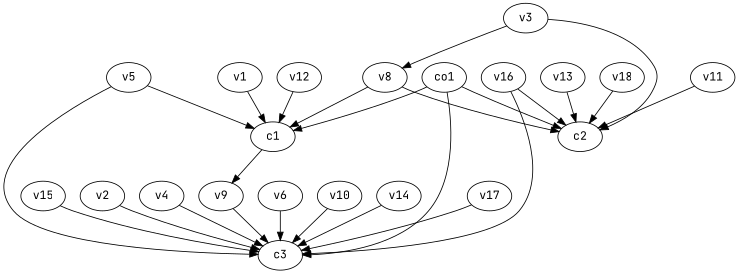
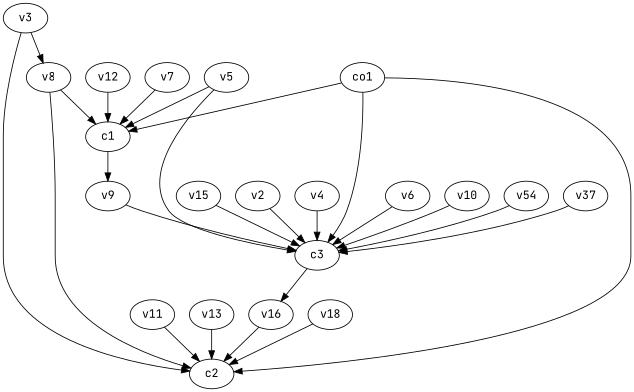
(240, 77) -> (167, 77)
(399, 196) -> (526, 196)
(490, 196) -> (586, 196)
(480, 231) -> (297, 282)
